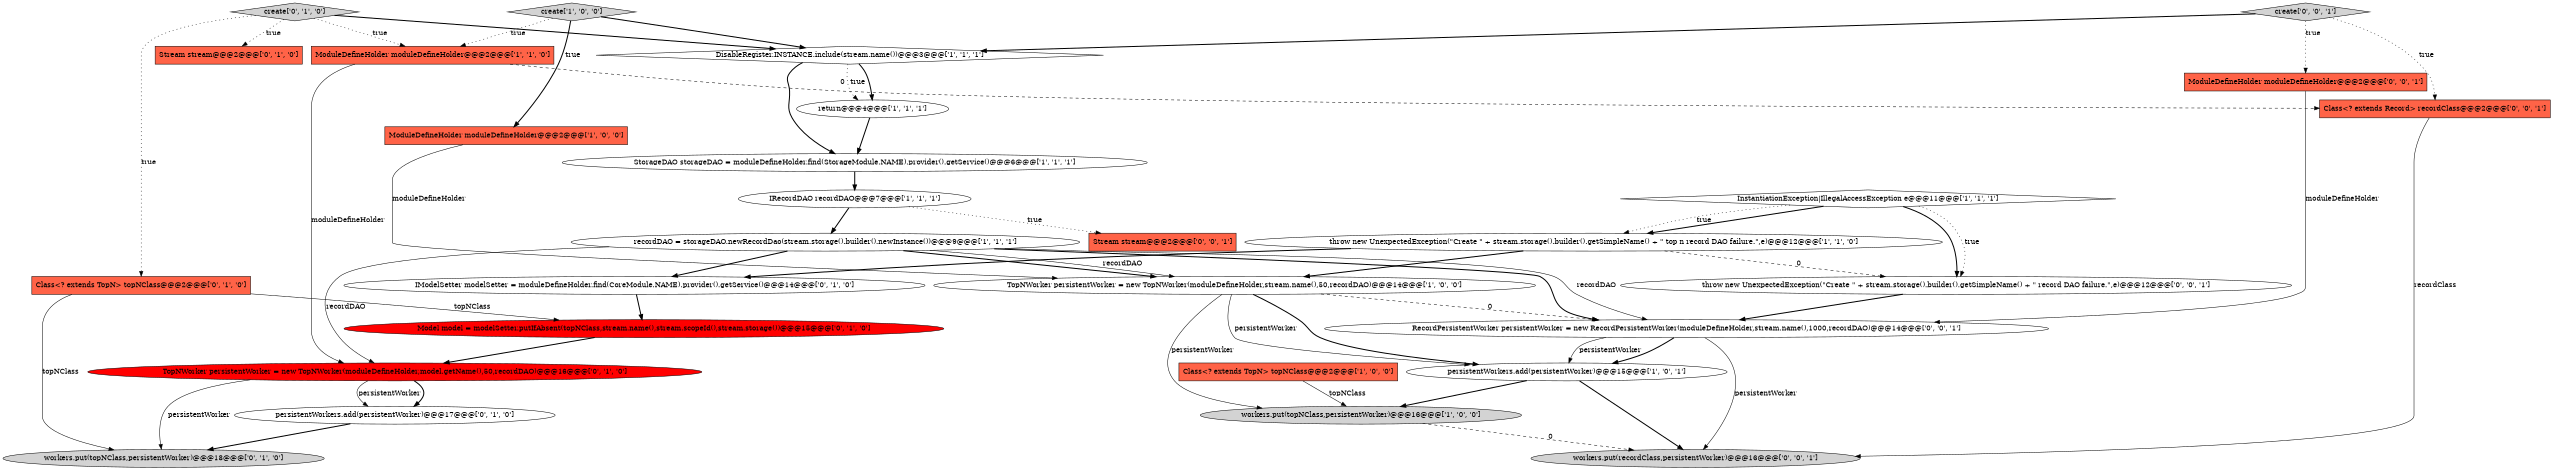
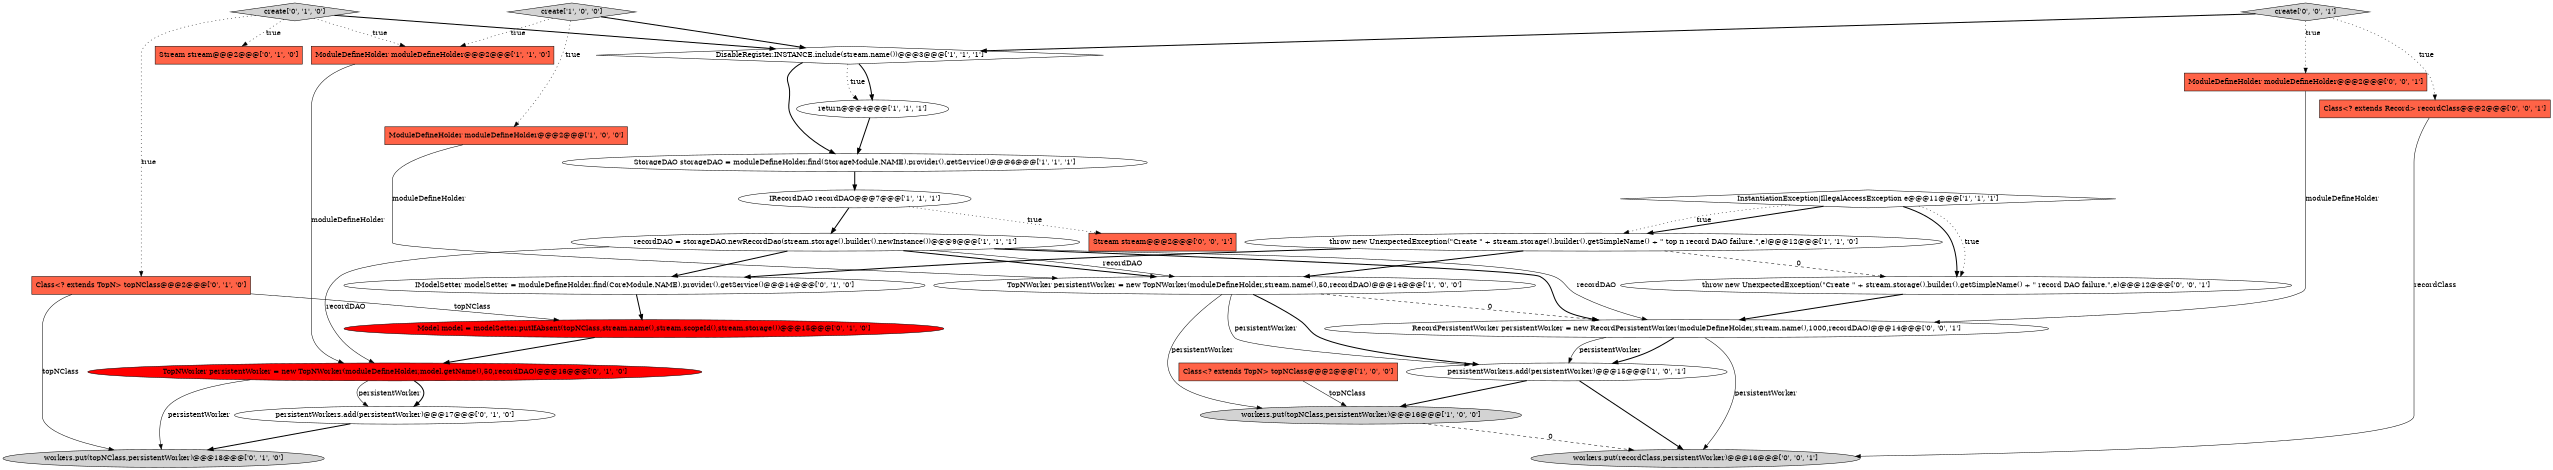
(552, 76) -> (552, 76)
(1412, 103) -> none
